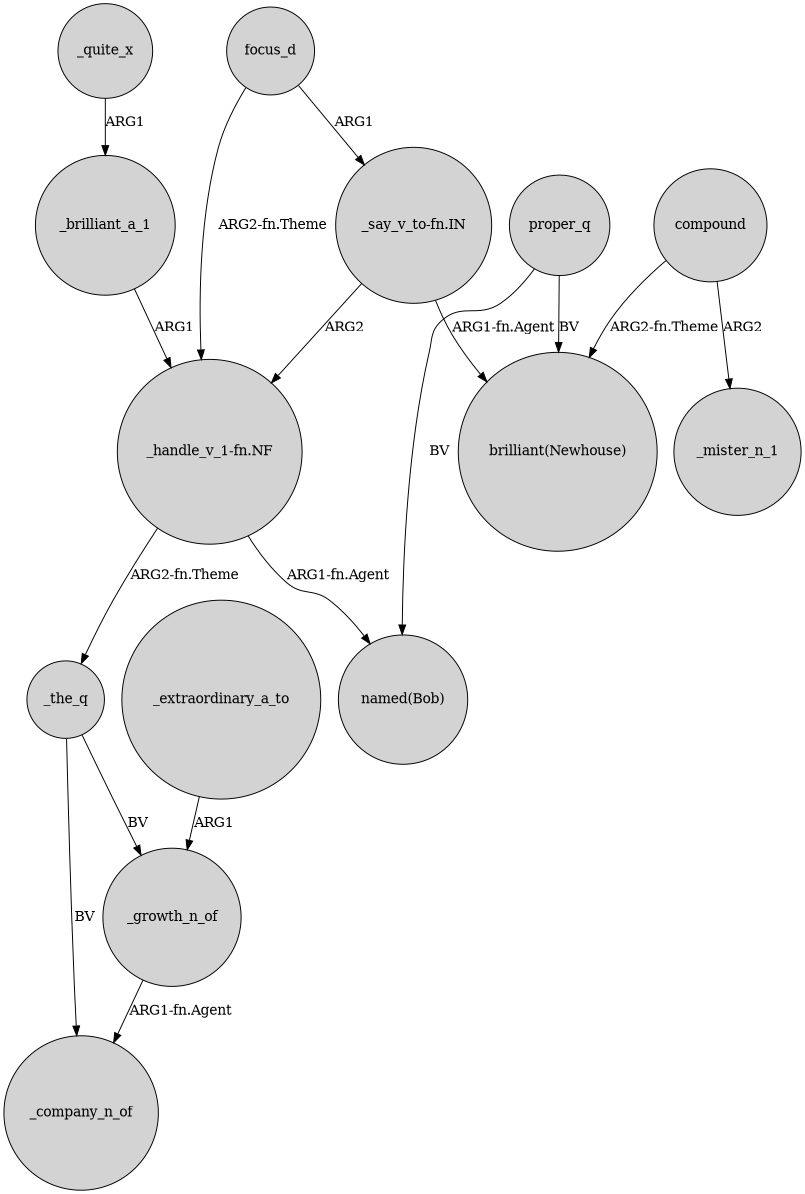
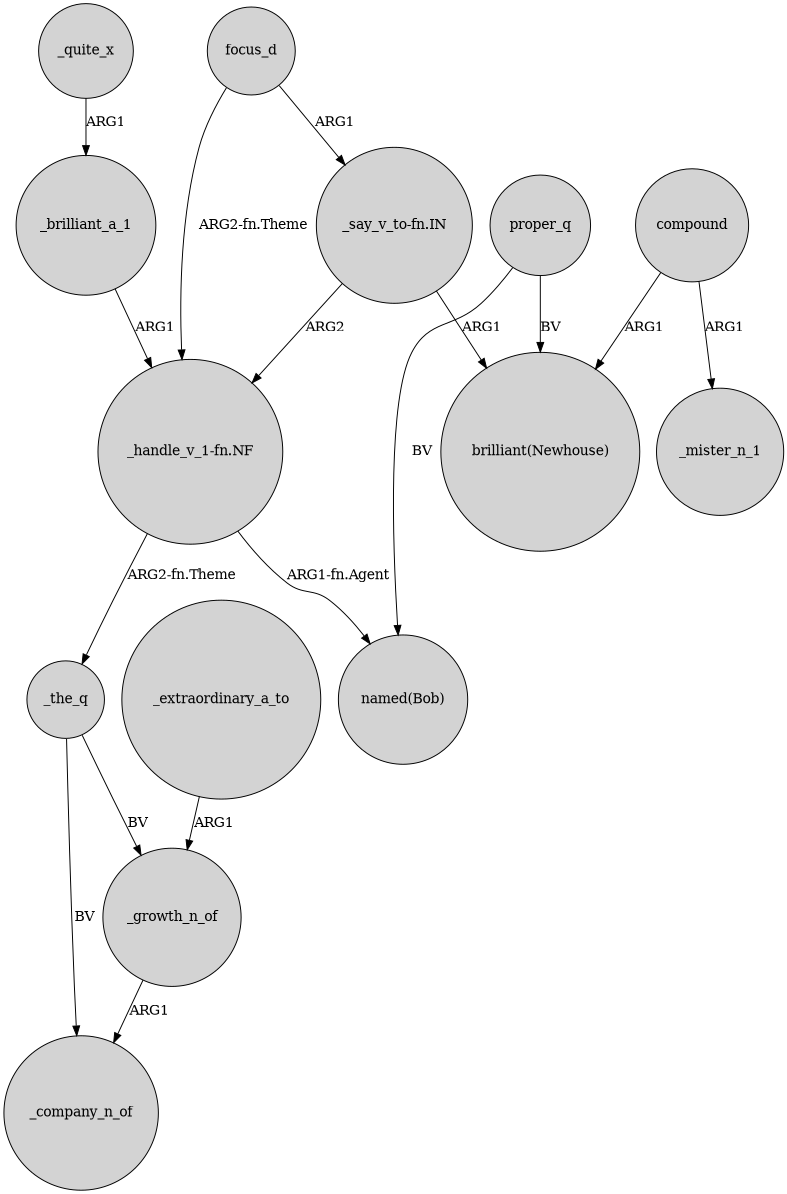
(504, 328) -> (482, 328)
(664, 328) -> (644, 328)
(743, 328) -> (724, 328)
(181, 1011) -> (149, 1011)
